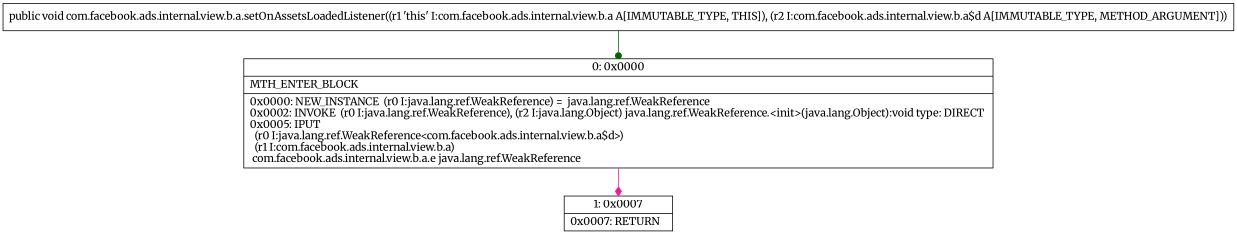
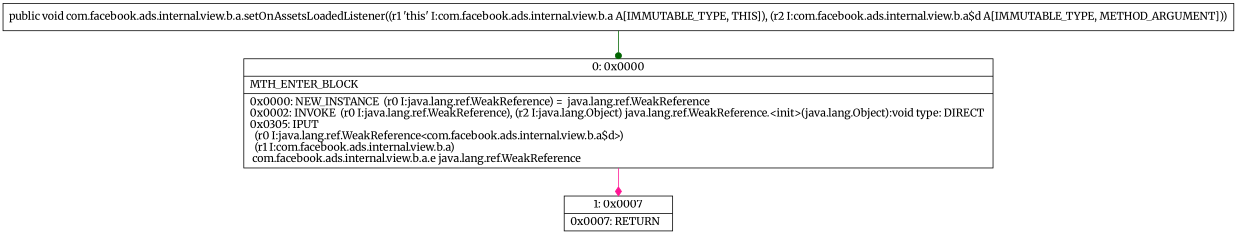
(288, 125) -> (287, 125)
